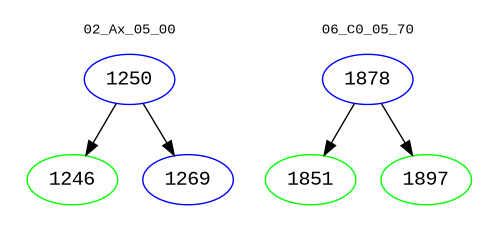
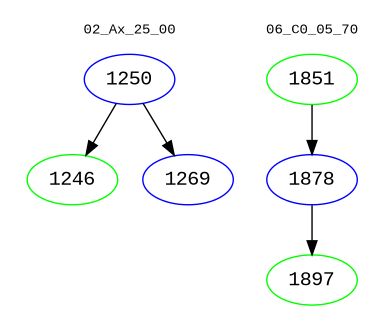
(130, 30) -> (130, 30)
(343, 123) -> (312, 123)
